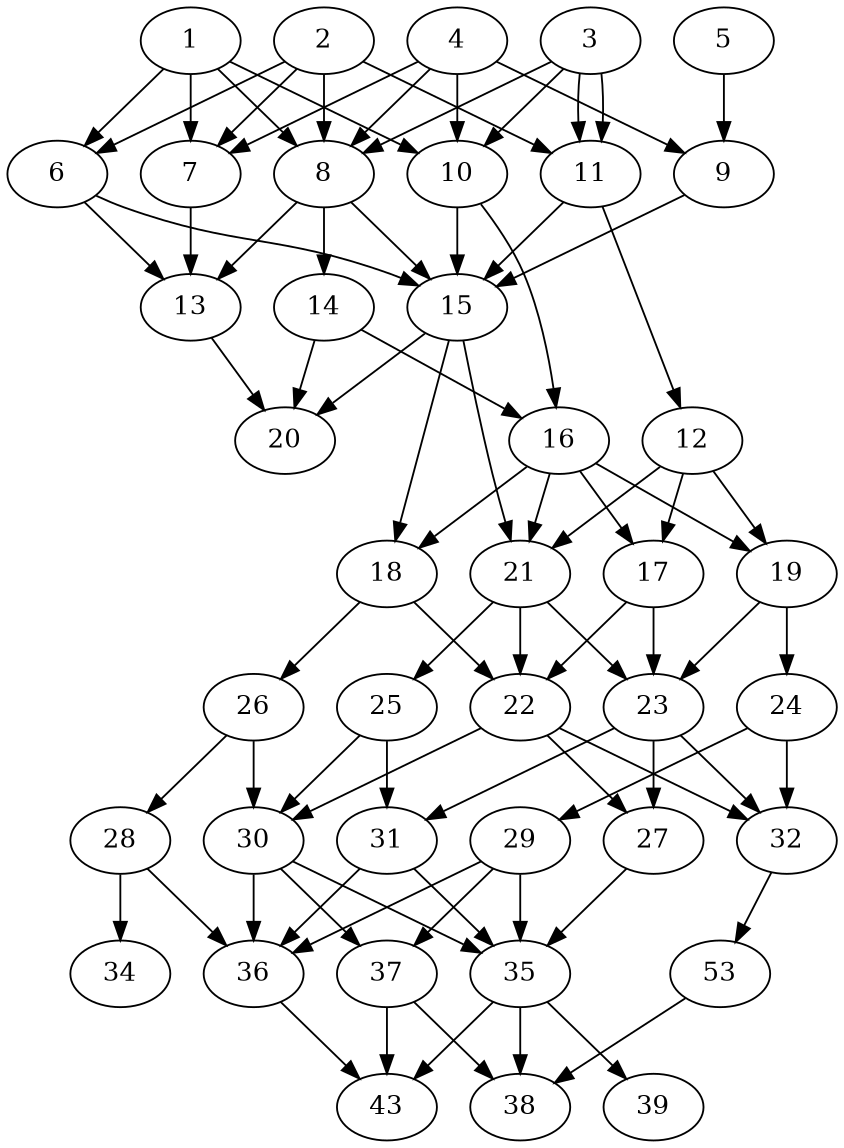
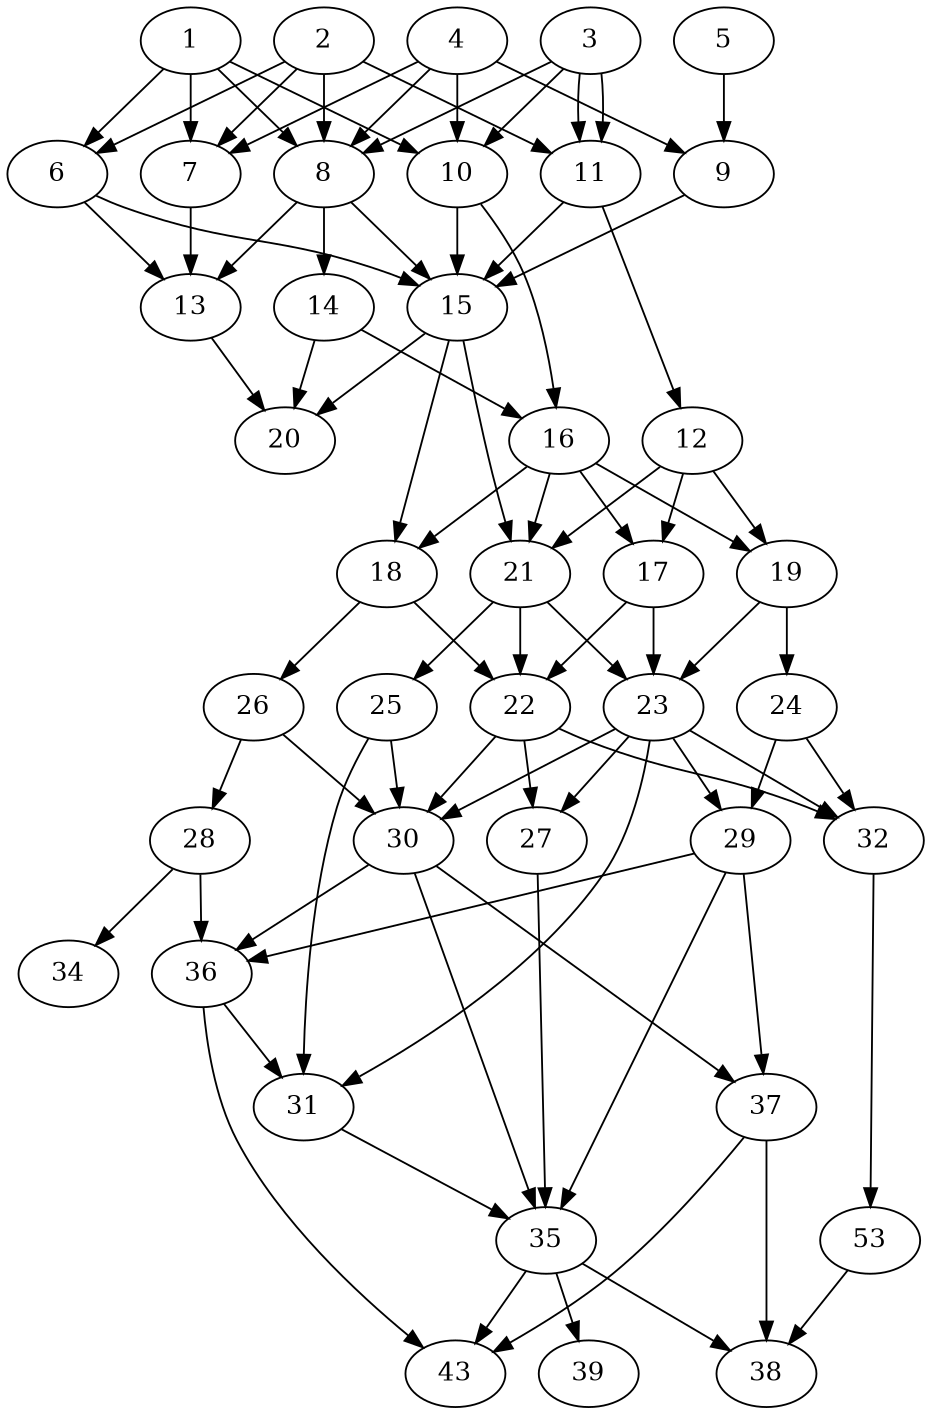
none -> (687, 759)
none -> (541, 768)
(329, 899) -> (247, 1033)
